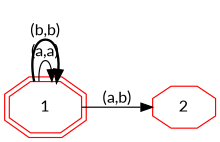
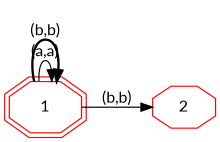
(117, 98) -> (117, 98)
